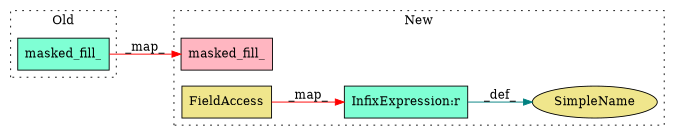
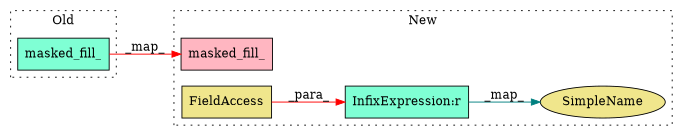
(308, 95) -> (309, 95)
(500, 95) -> (505, 95)
